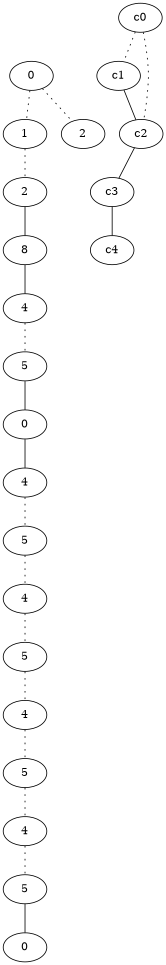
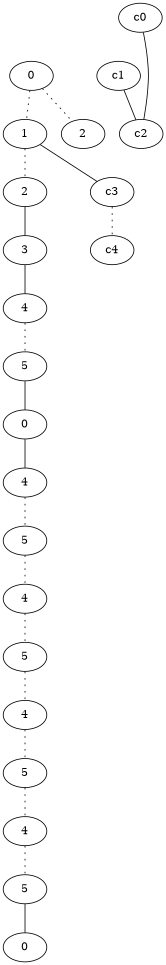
(130, 47) -> none
(148, 76) -> (148, 76)
(127, 163) -> (69, 163)
(112, 221) -> (112, 221)
(25, 250) -> (25, 250)
